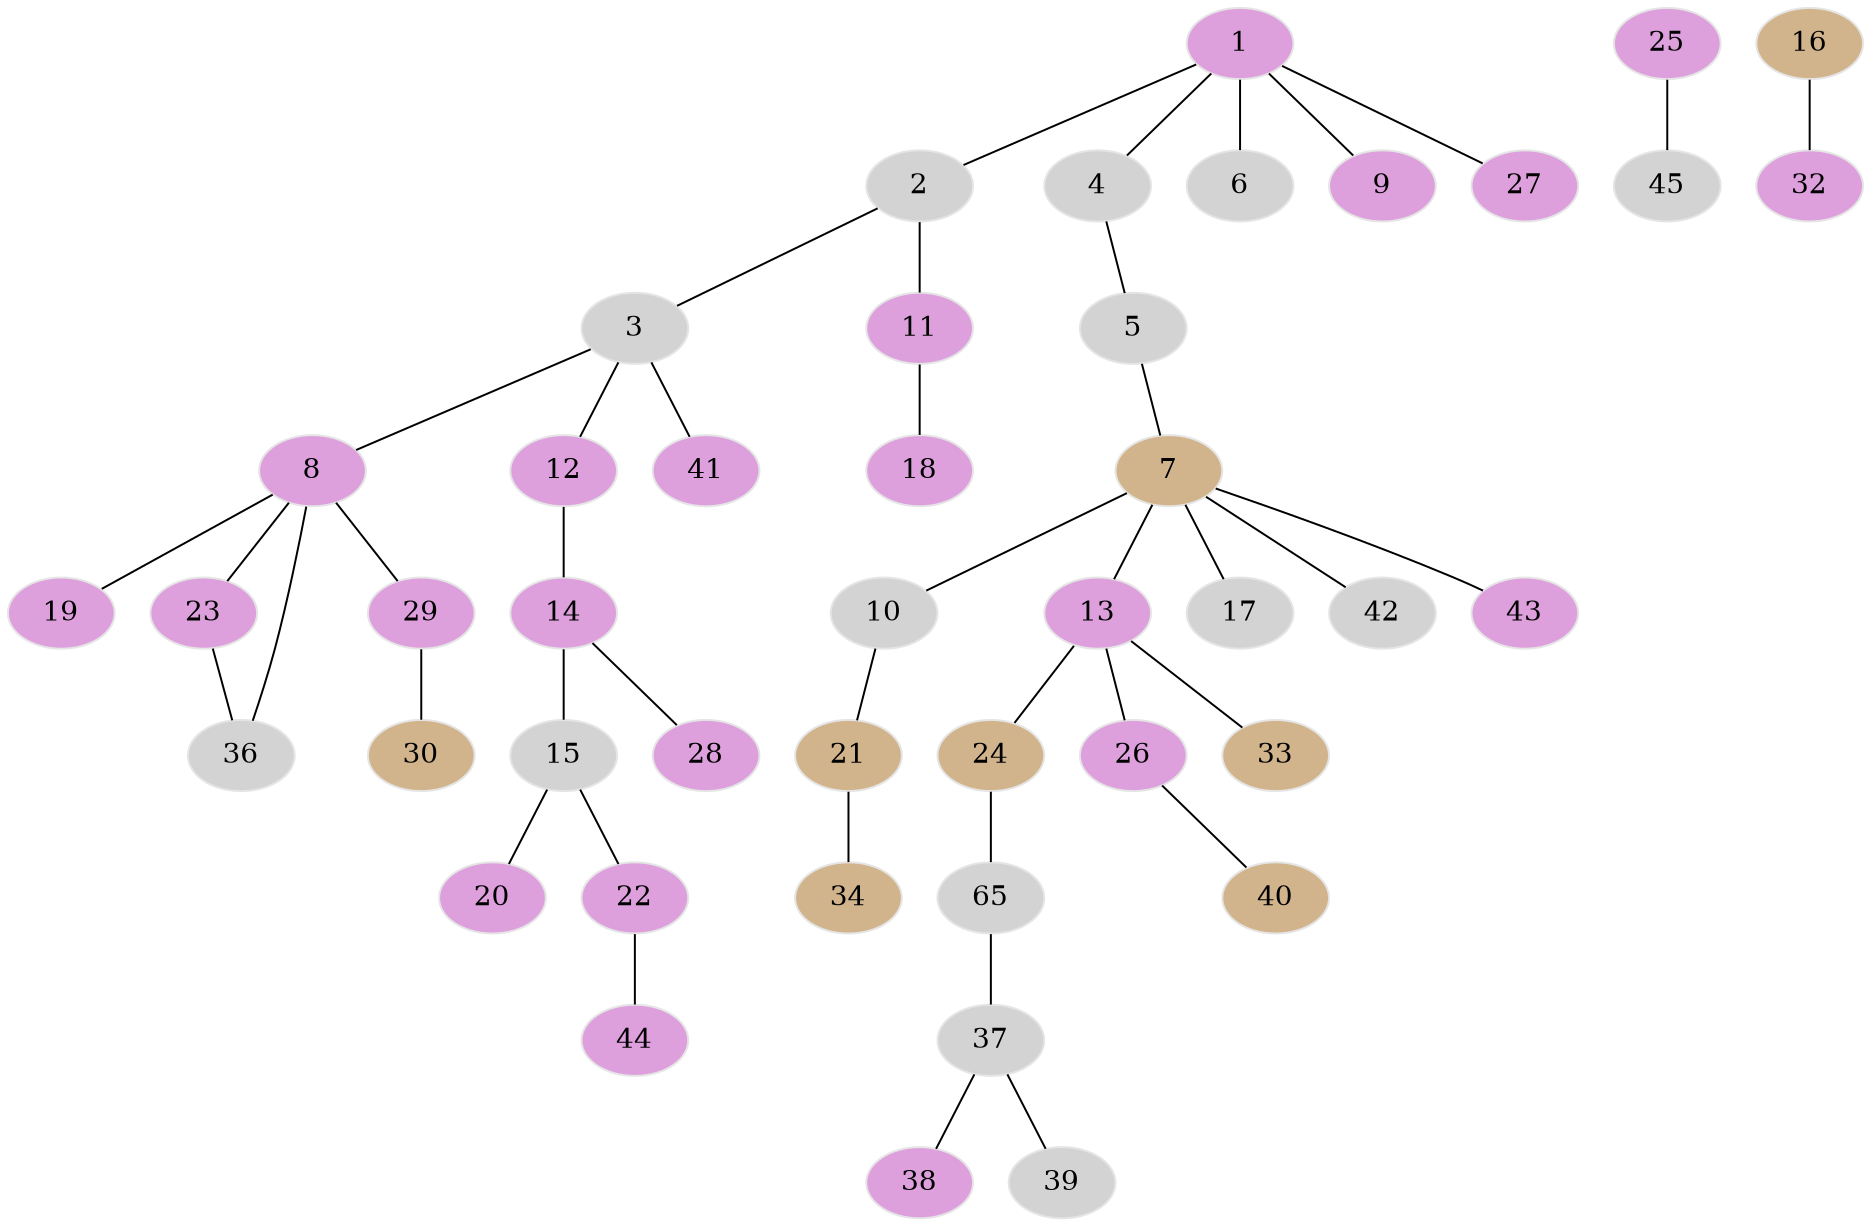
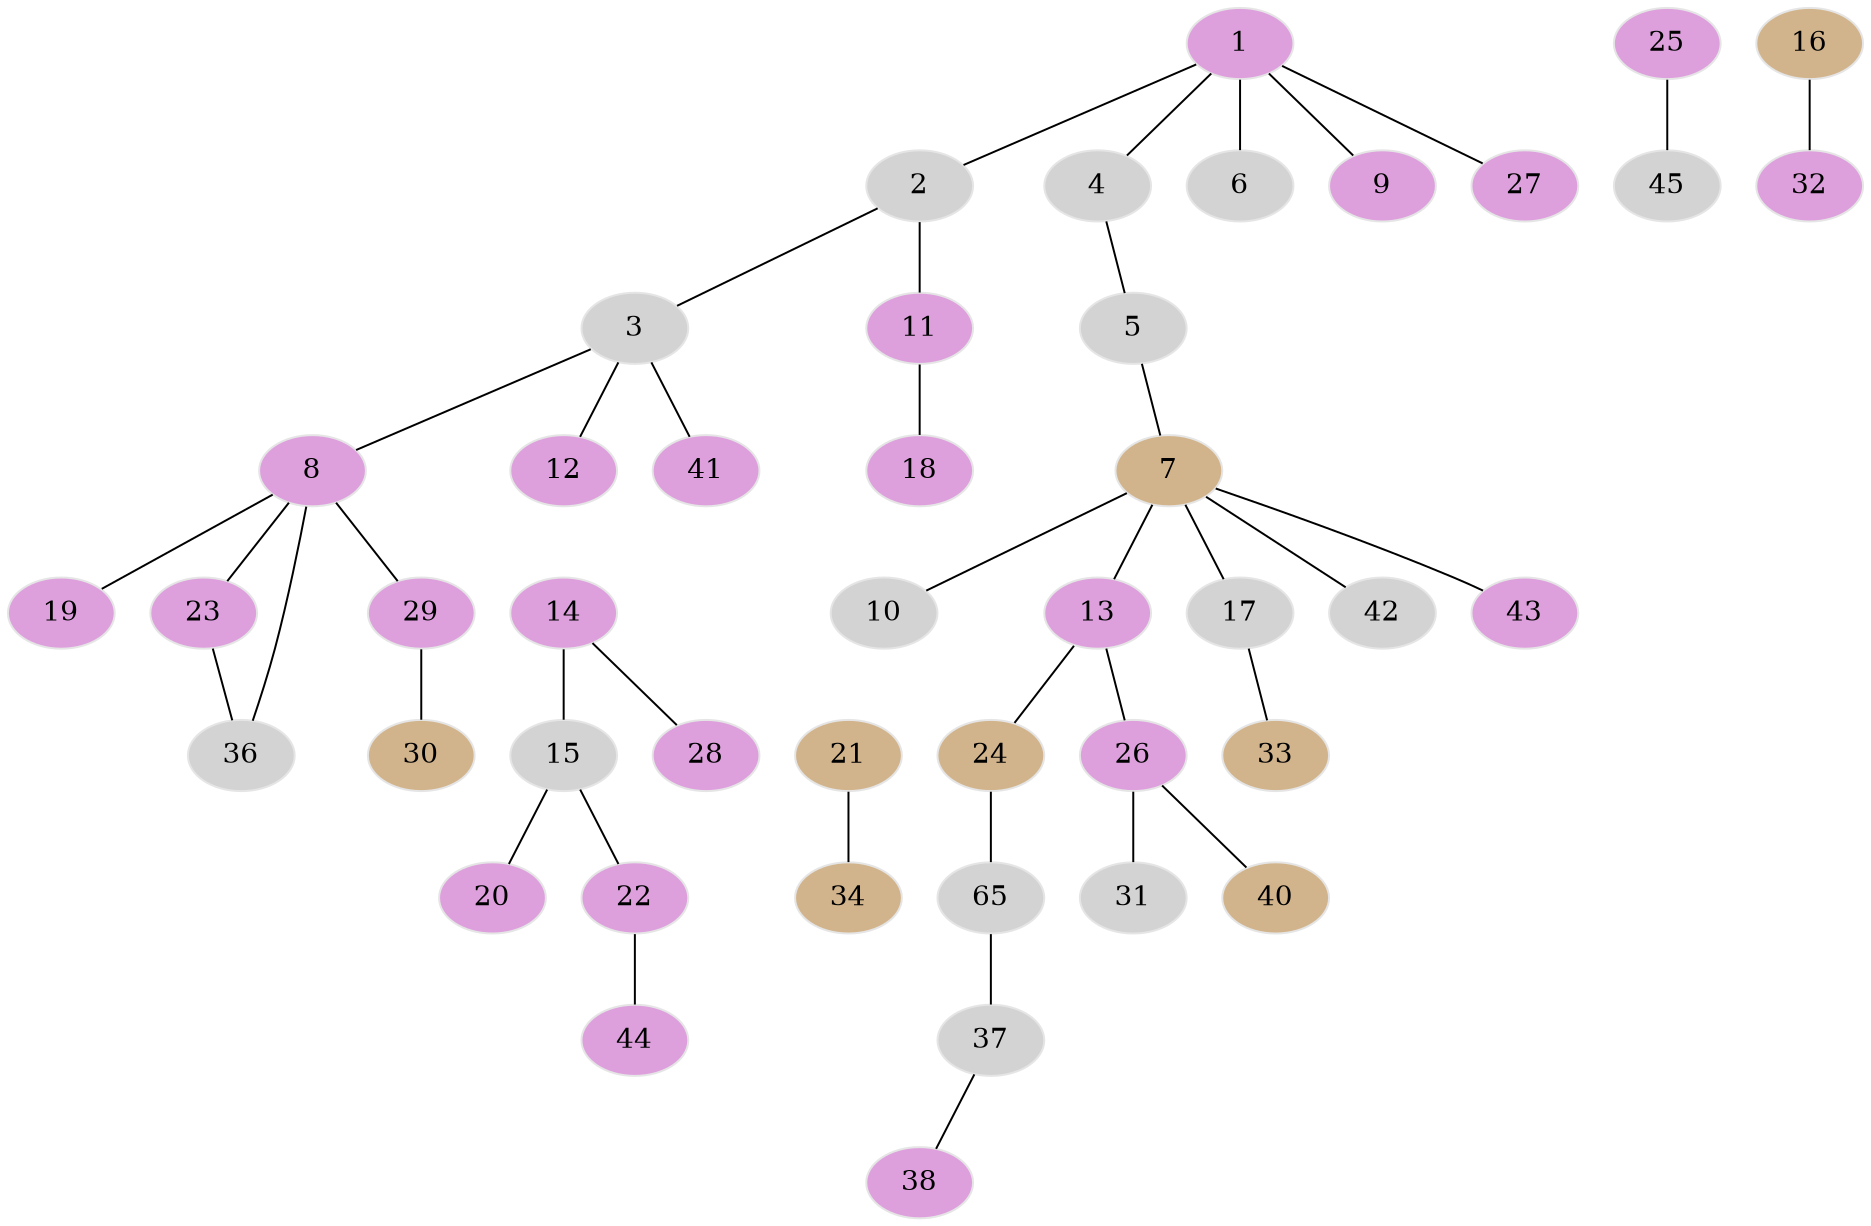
(564, 542) -> none
(866, 684) -> none
(1187, 684) -> (1258, 684)
none -> (1133, 898)
(1062, 1183) -> none
